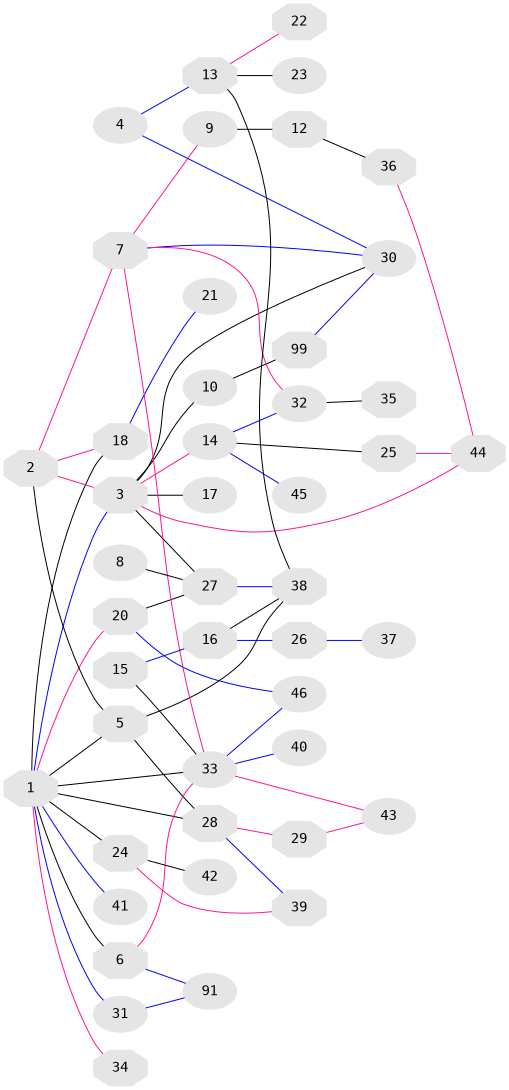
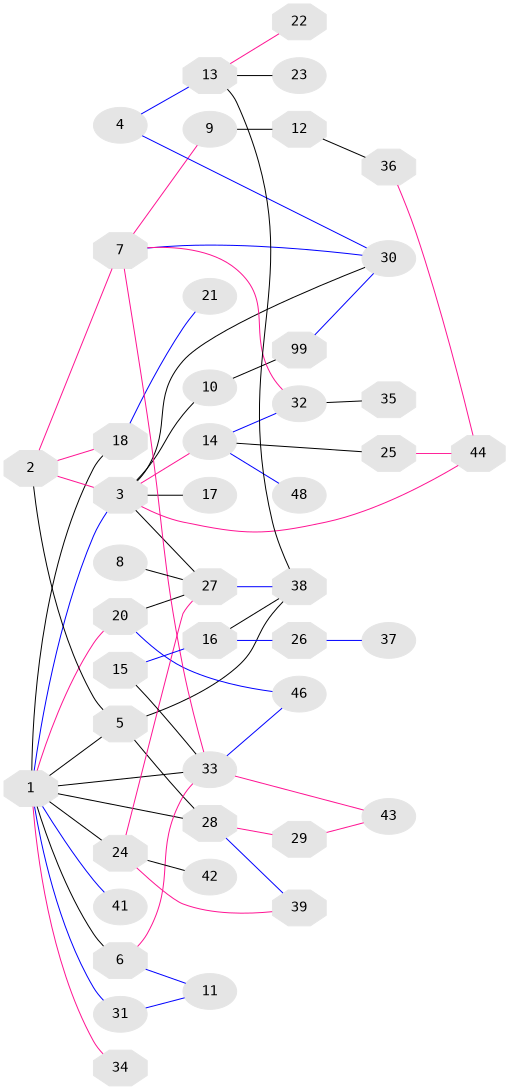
(299, 495) -> (299, 495)
none -> (155, 722)
(299, 748) -> none
(210, 991) -> (210, 991)
